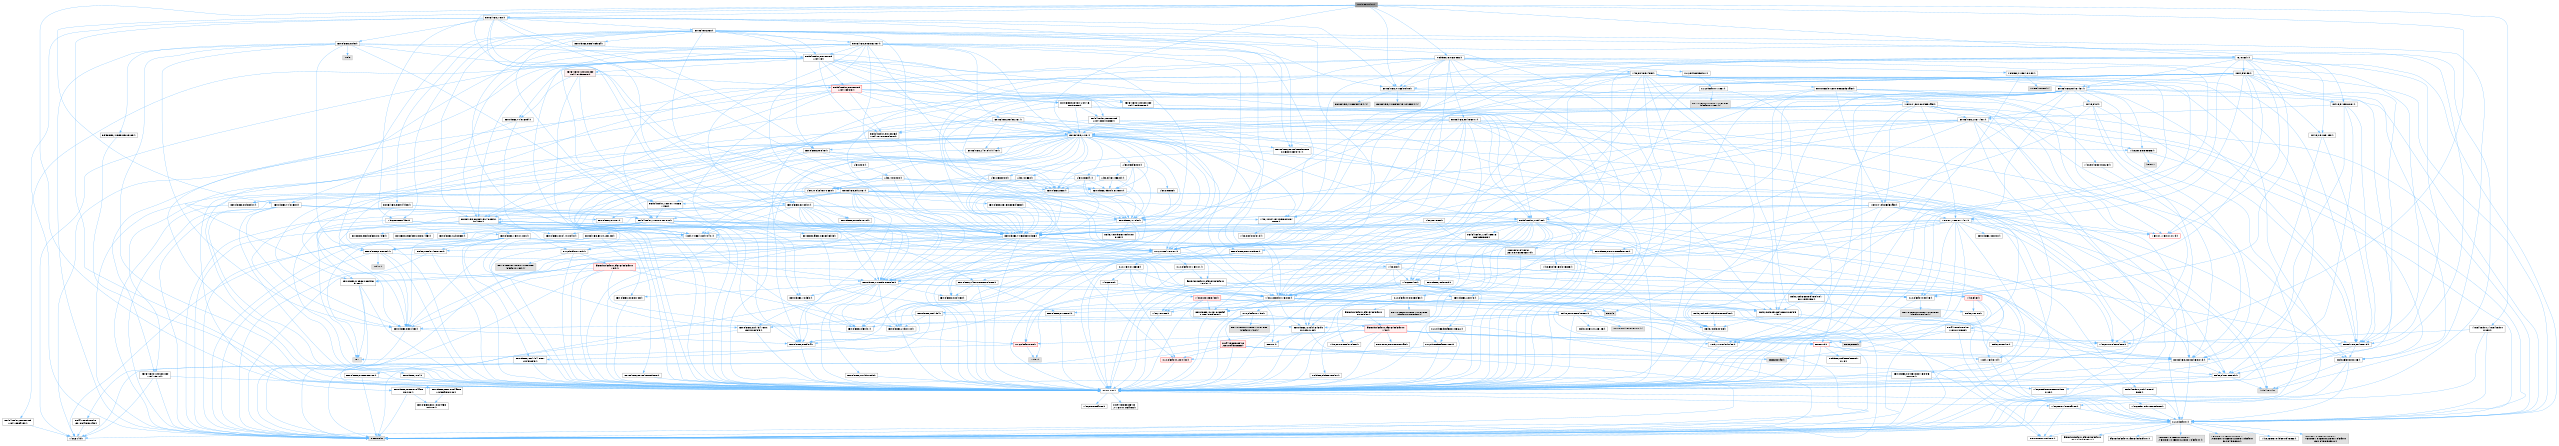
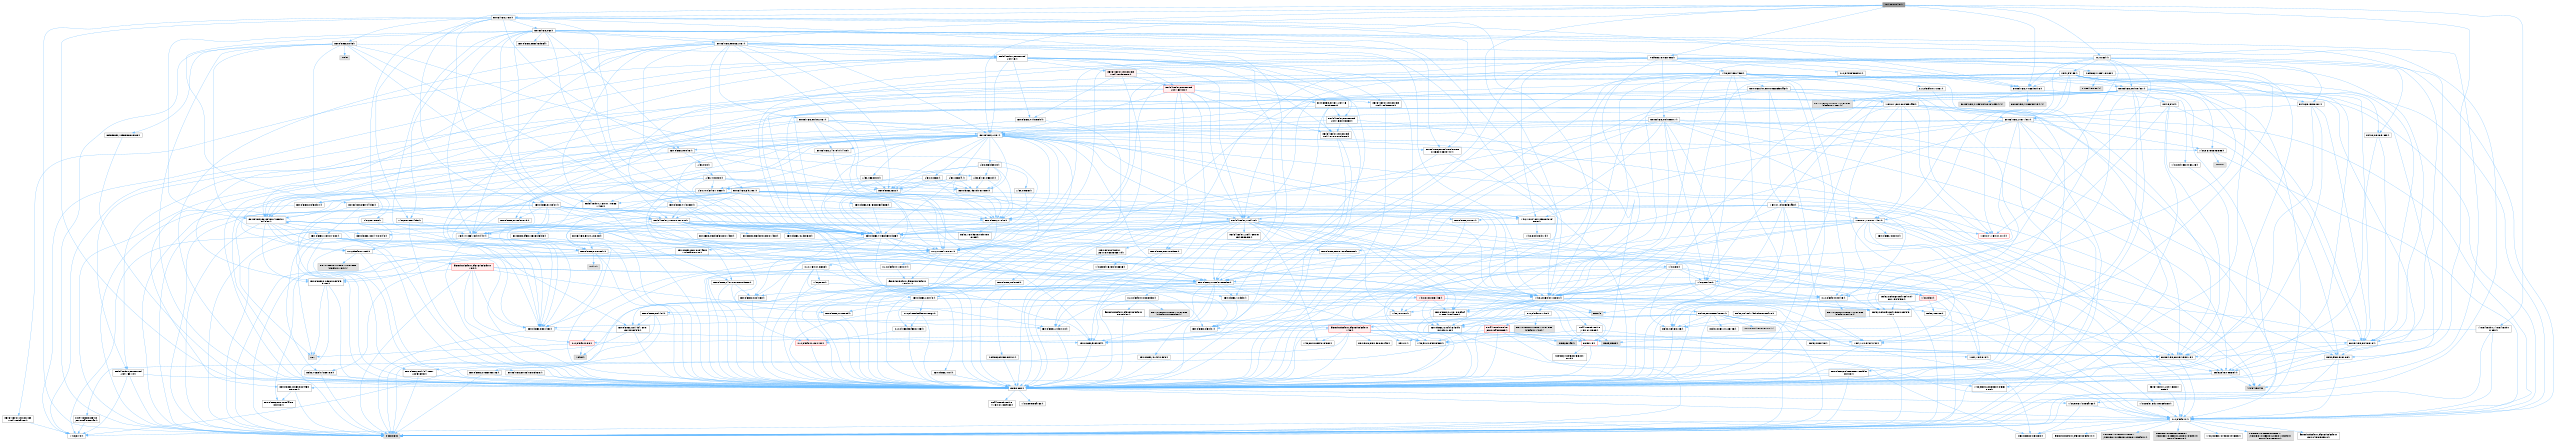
(1296, 46) -> (1165, 36)
none -> (376, 89)
(1144, 293) -> none
(629, 298) -> none
none -> (1554, 337)
